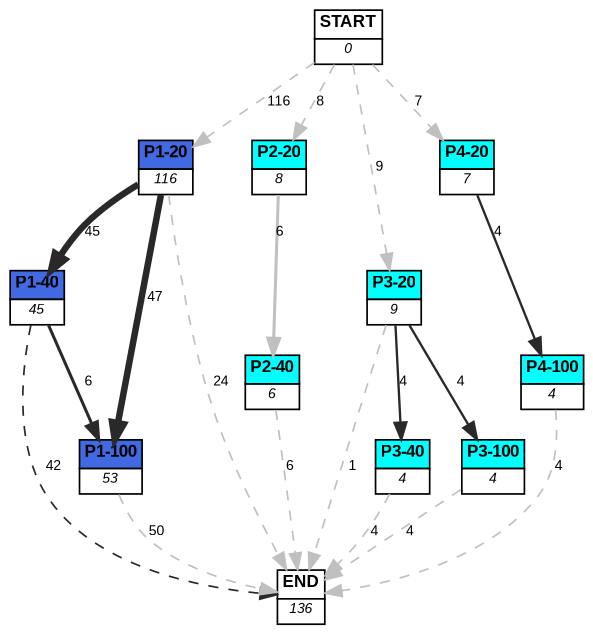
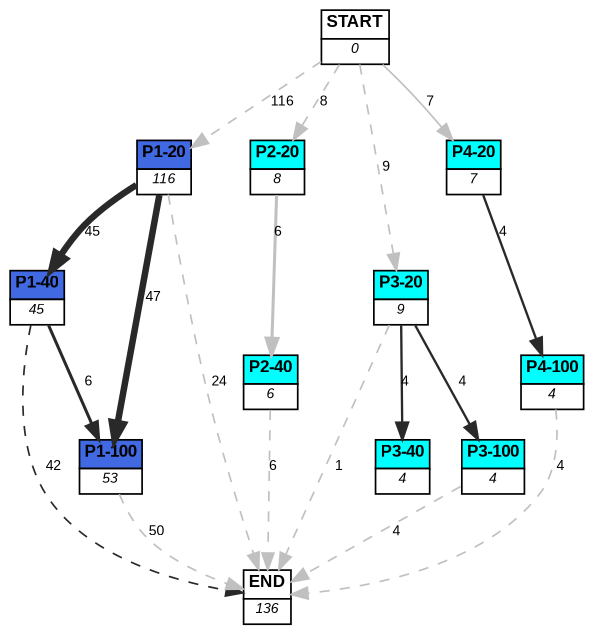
(402, 96) -> (413, 95)
(367, 531) -> none
